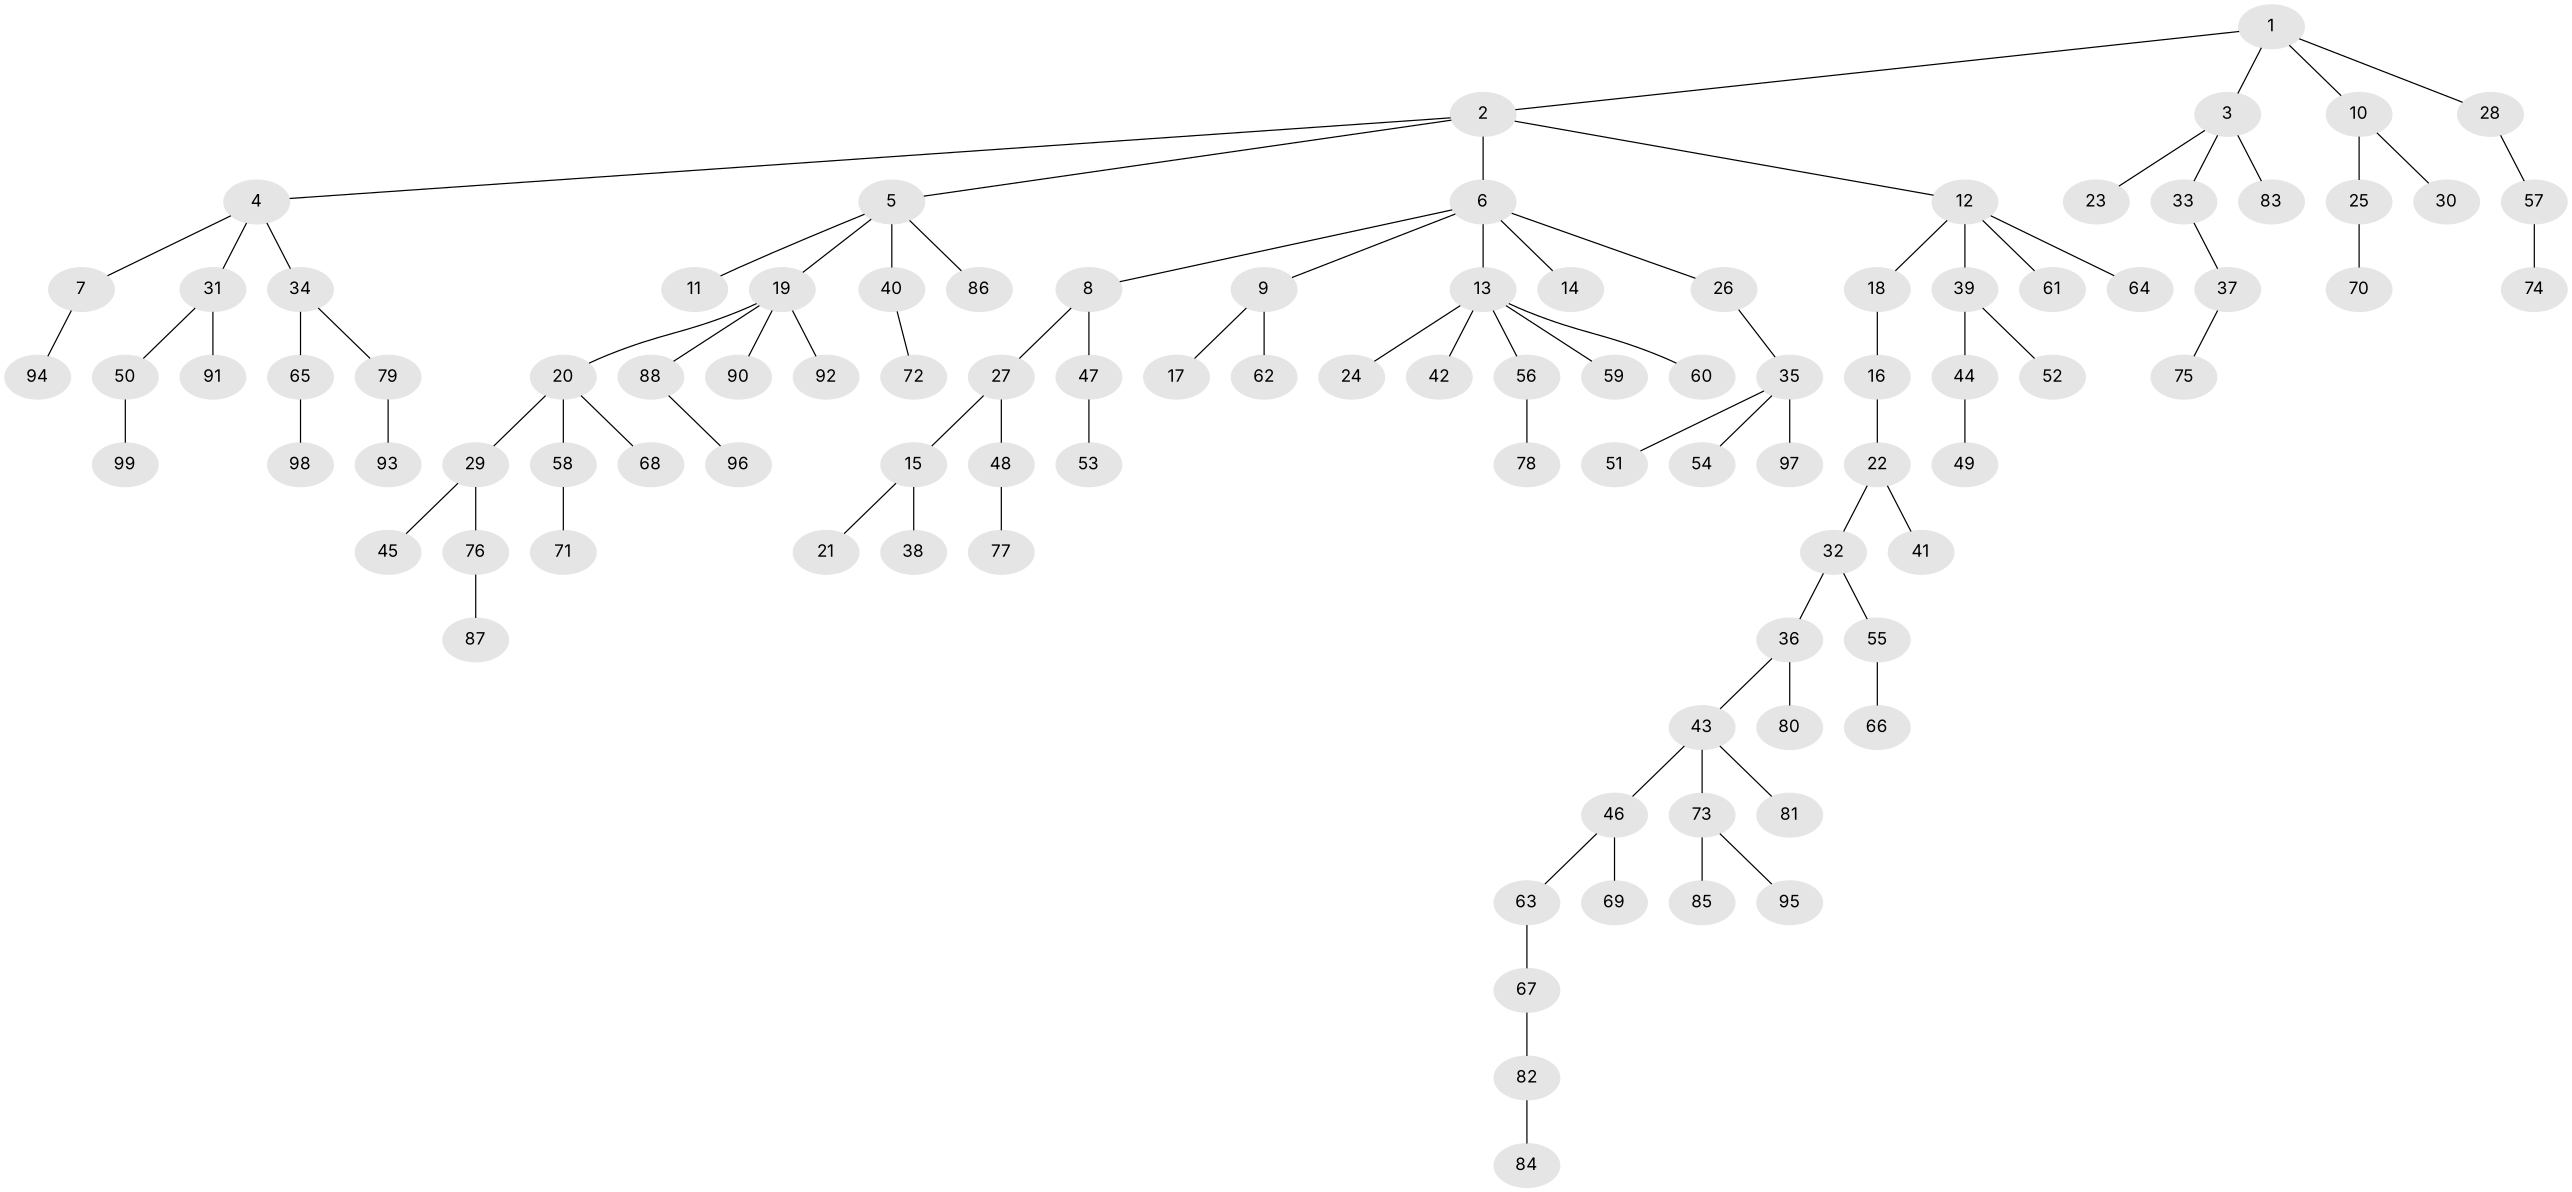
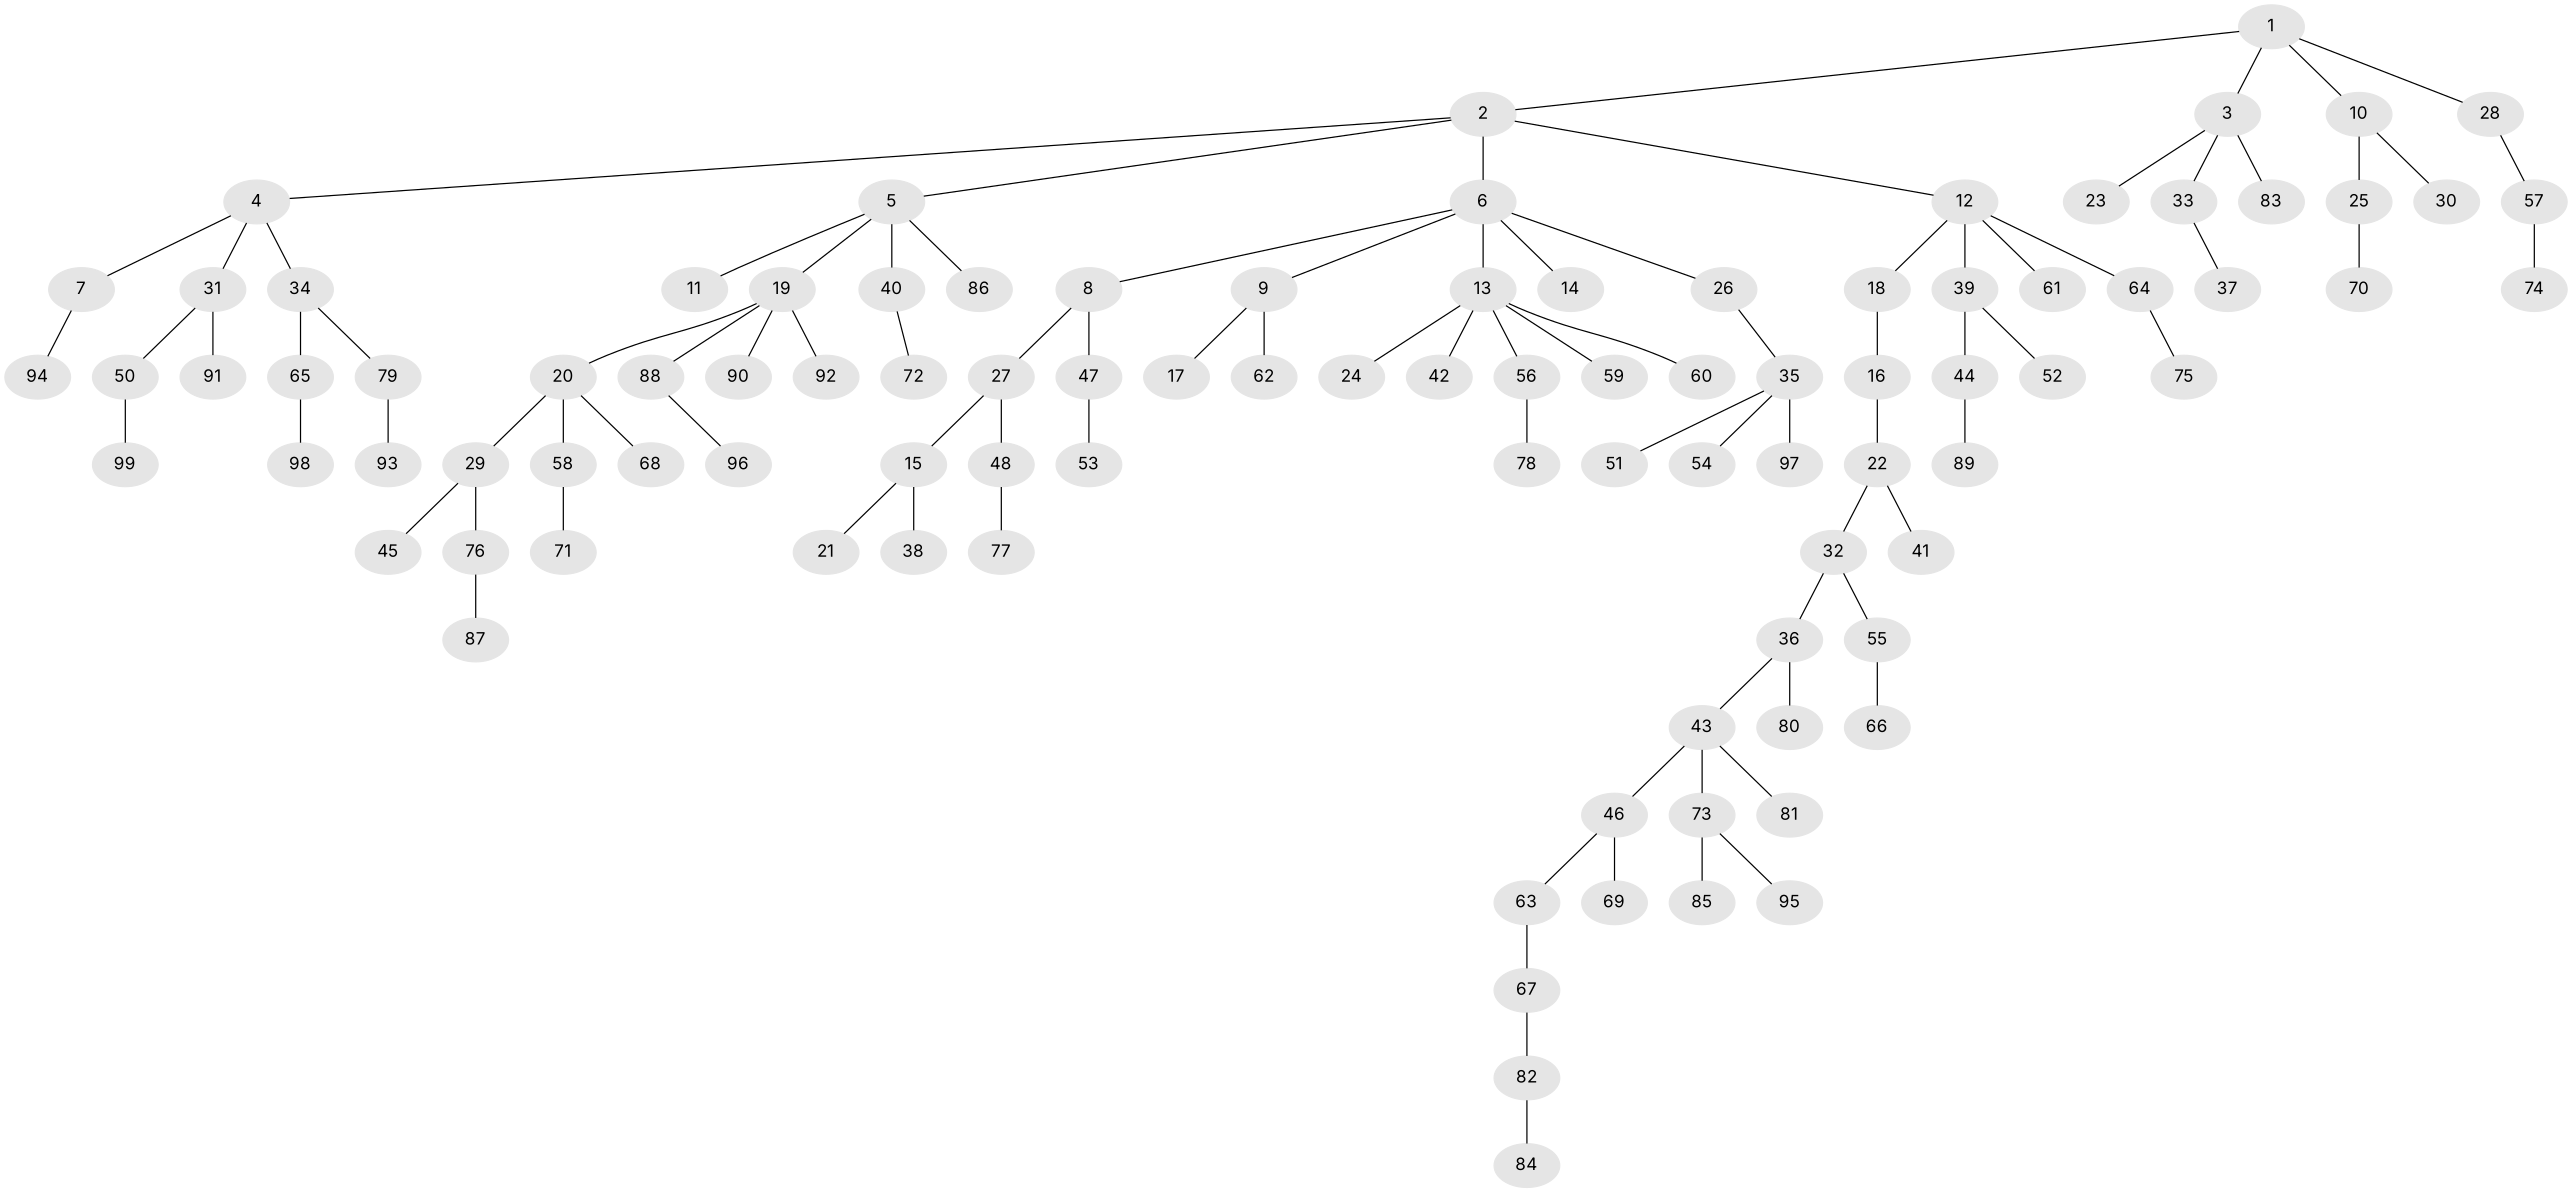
(2206, 333) -> (2162, 333)
(1965, 465) -> (1965, 465)
